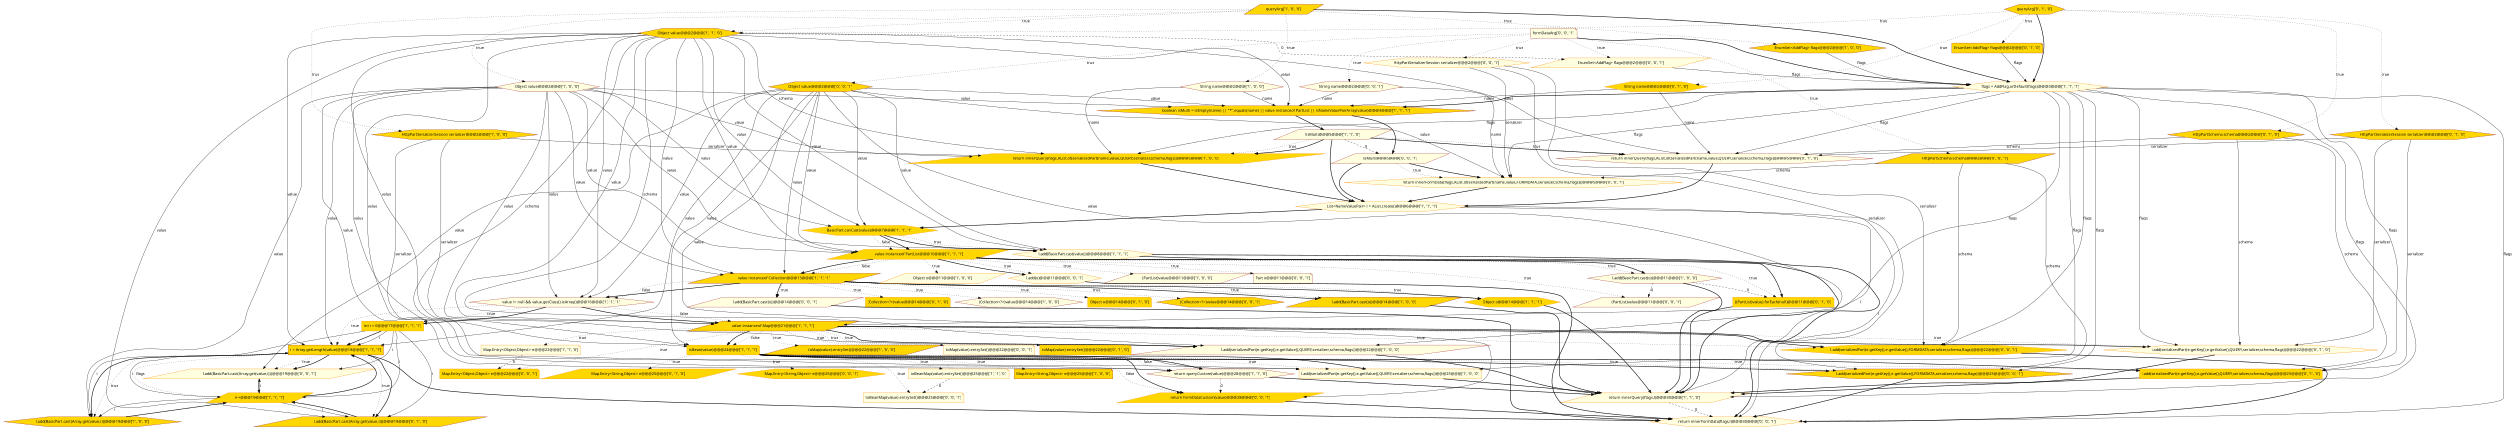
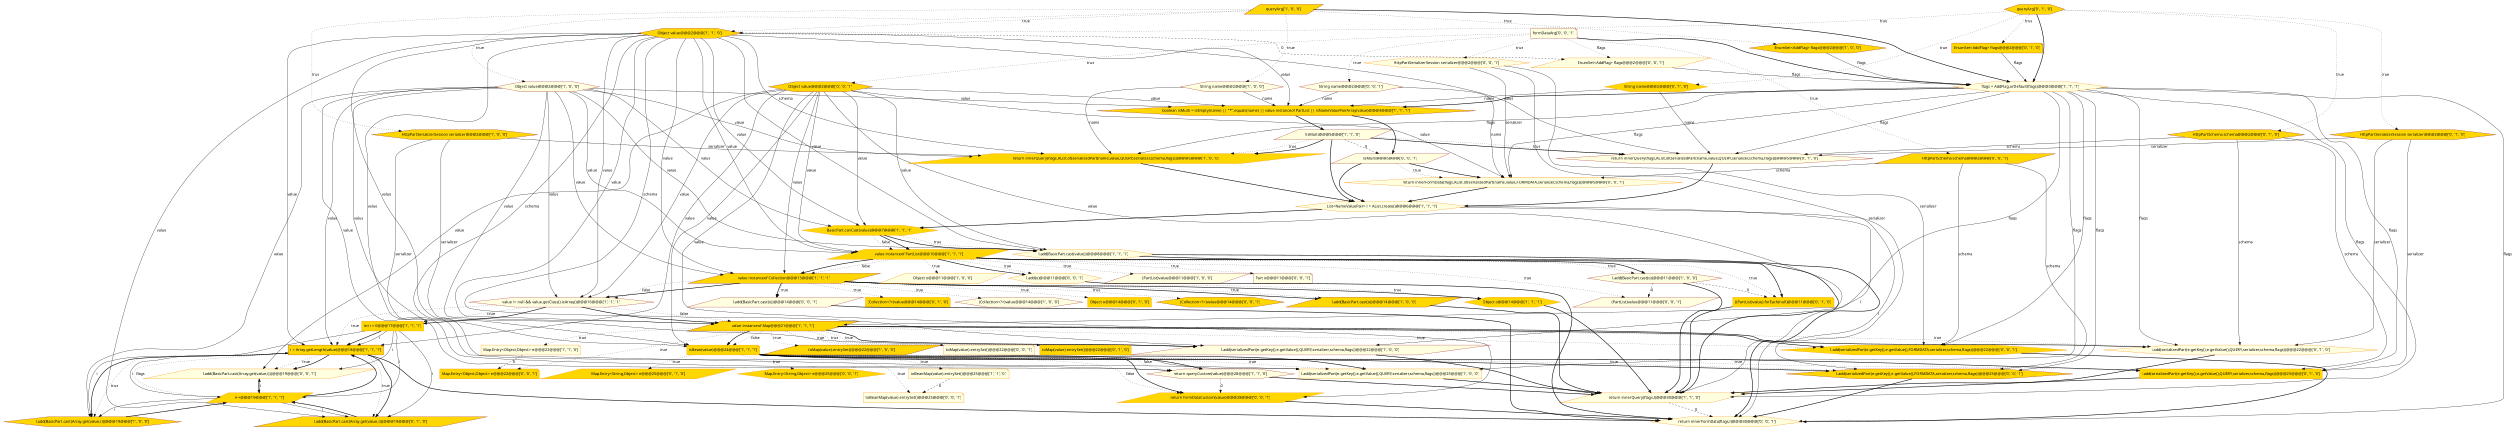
(1601, 48) -> (1601, 48)
(1063, 374) -> none
